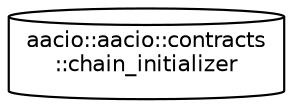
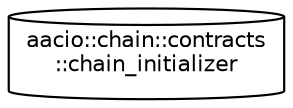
(146, 54) -> (146, 54)
